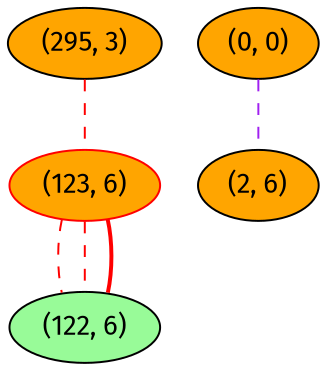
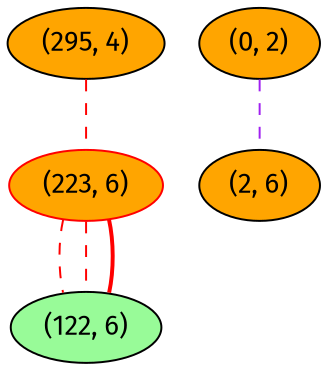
(85, 43) -> (86, 43)
(258, 43) -> (260, 43)
(85, 185) -> (86, 185)
